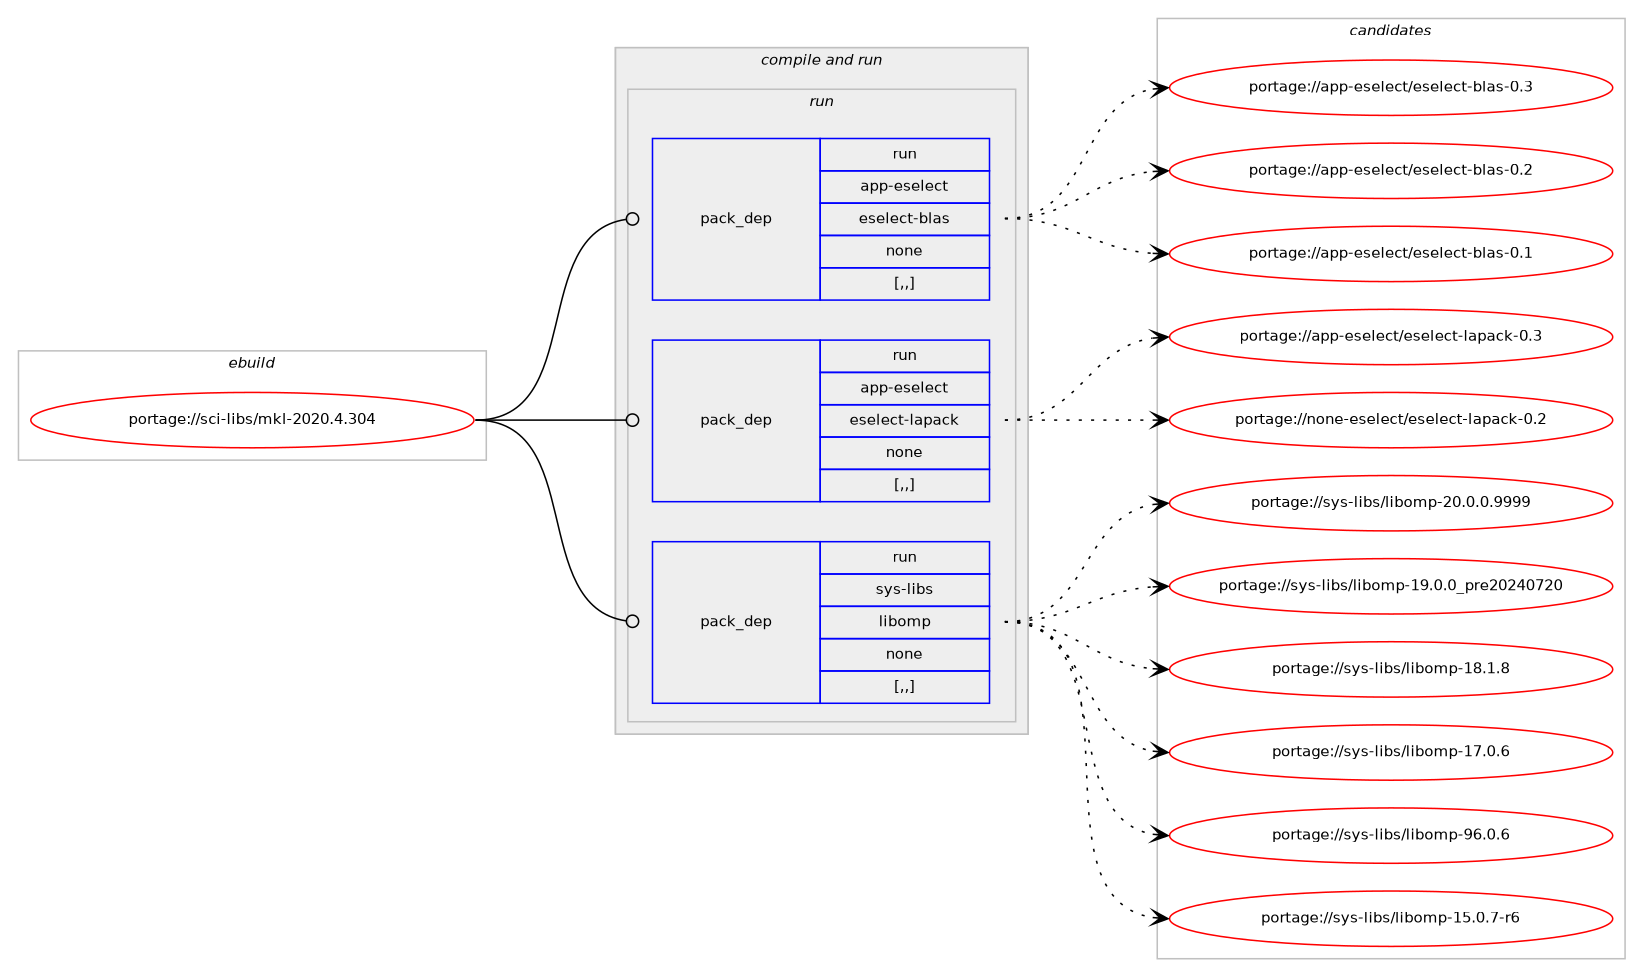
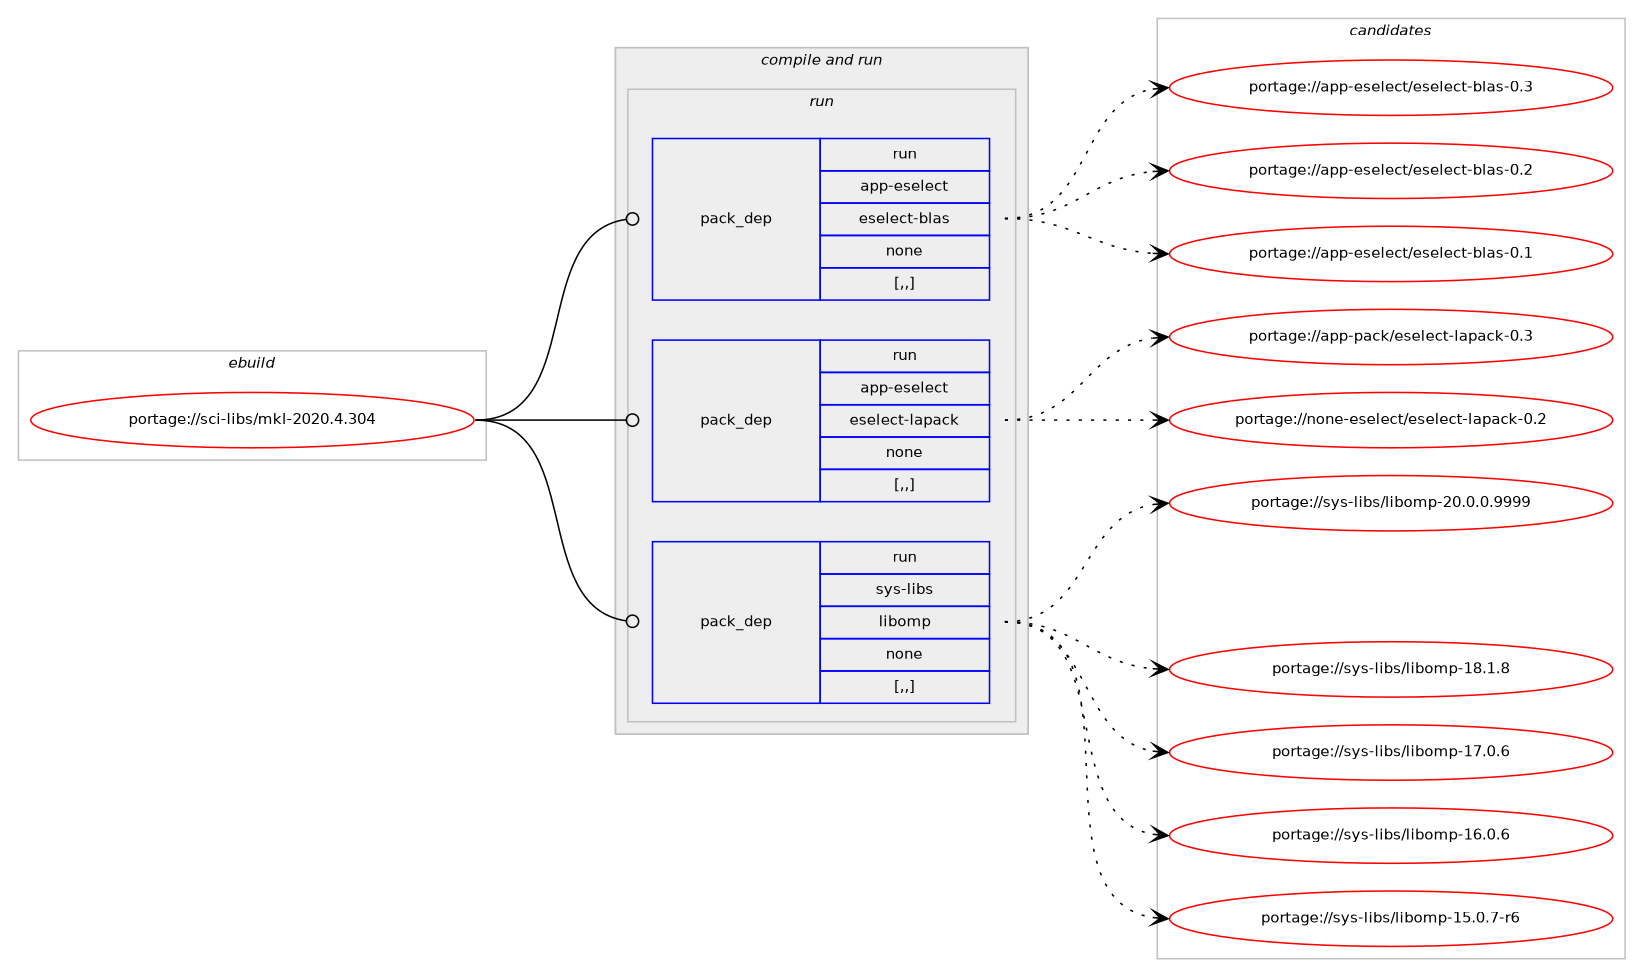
(1391, 337) -> (1391, 337)
(1391, 586) -> none
(1391, 836) -> (1391, 836)
